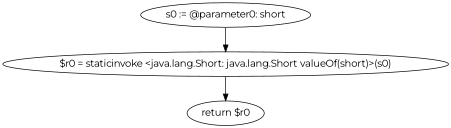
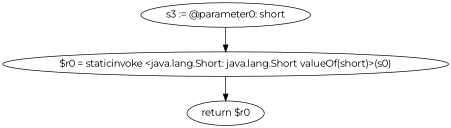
(226, 15) -> (226, 15)
